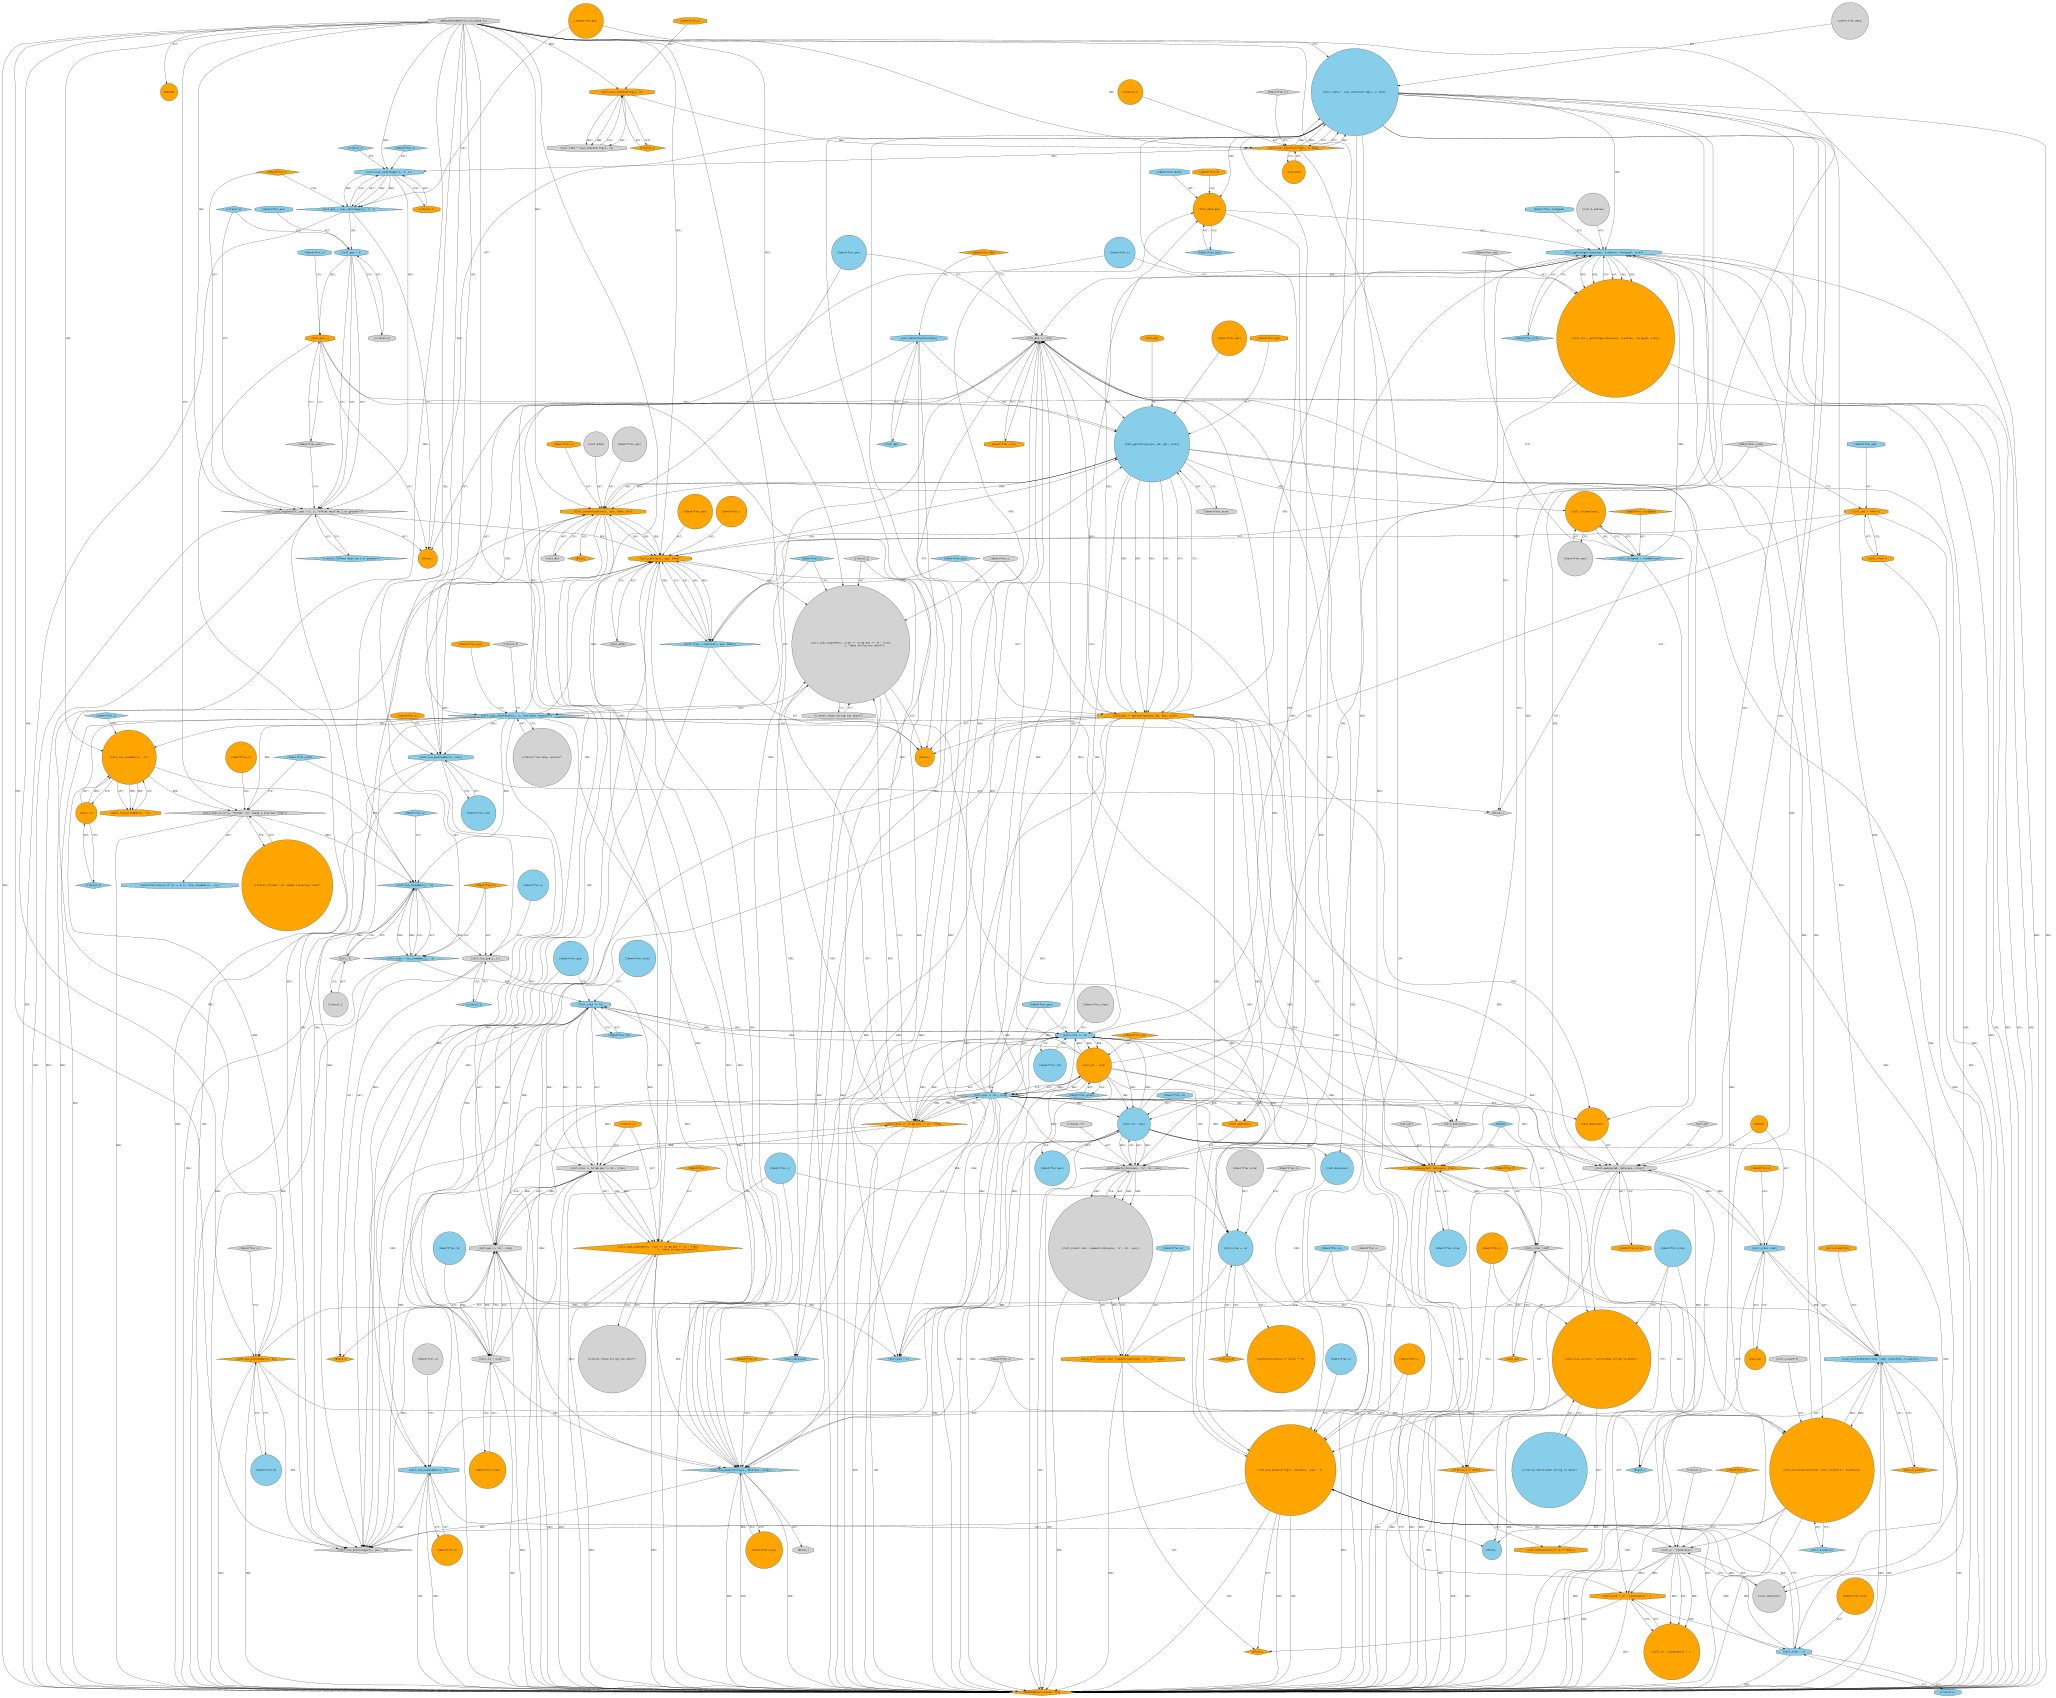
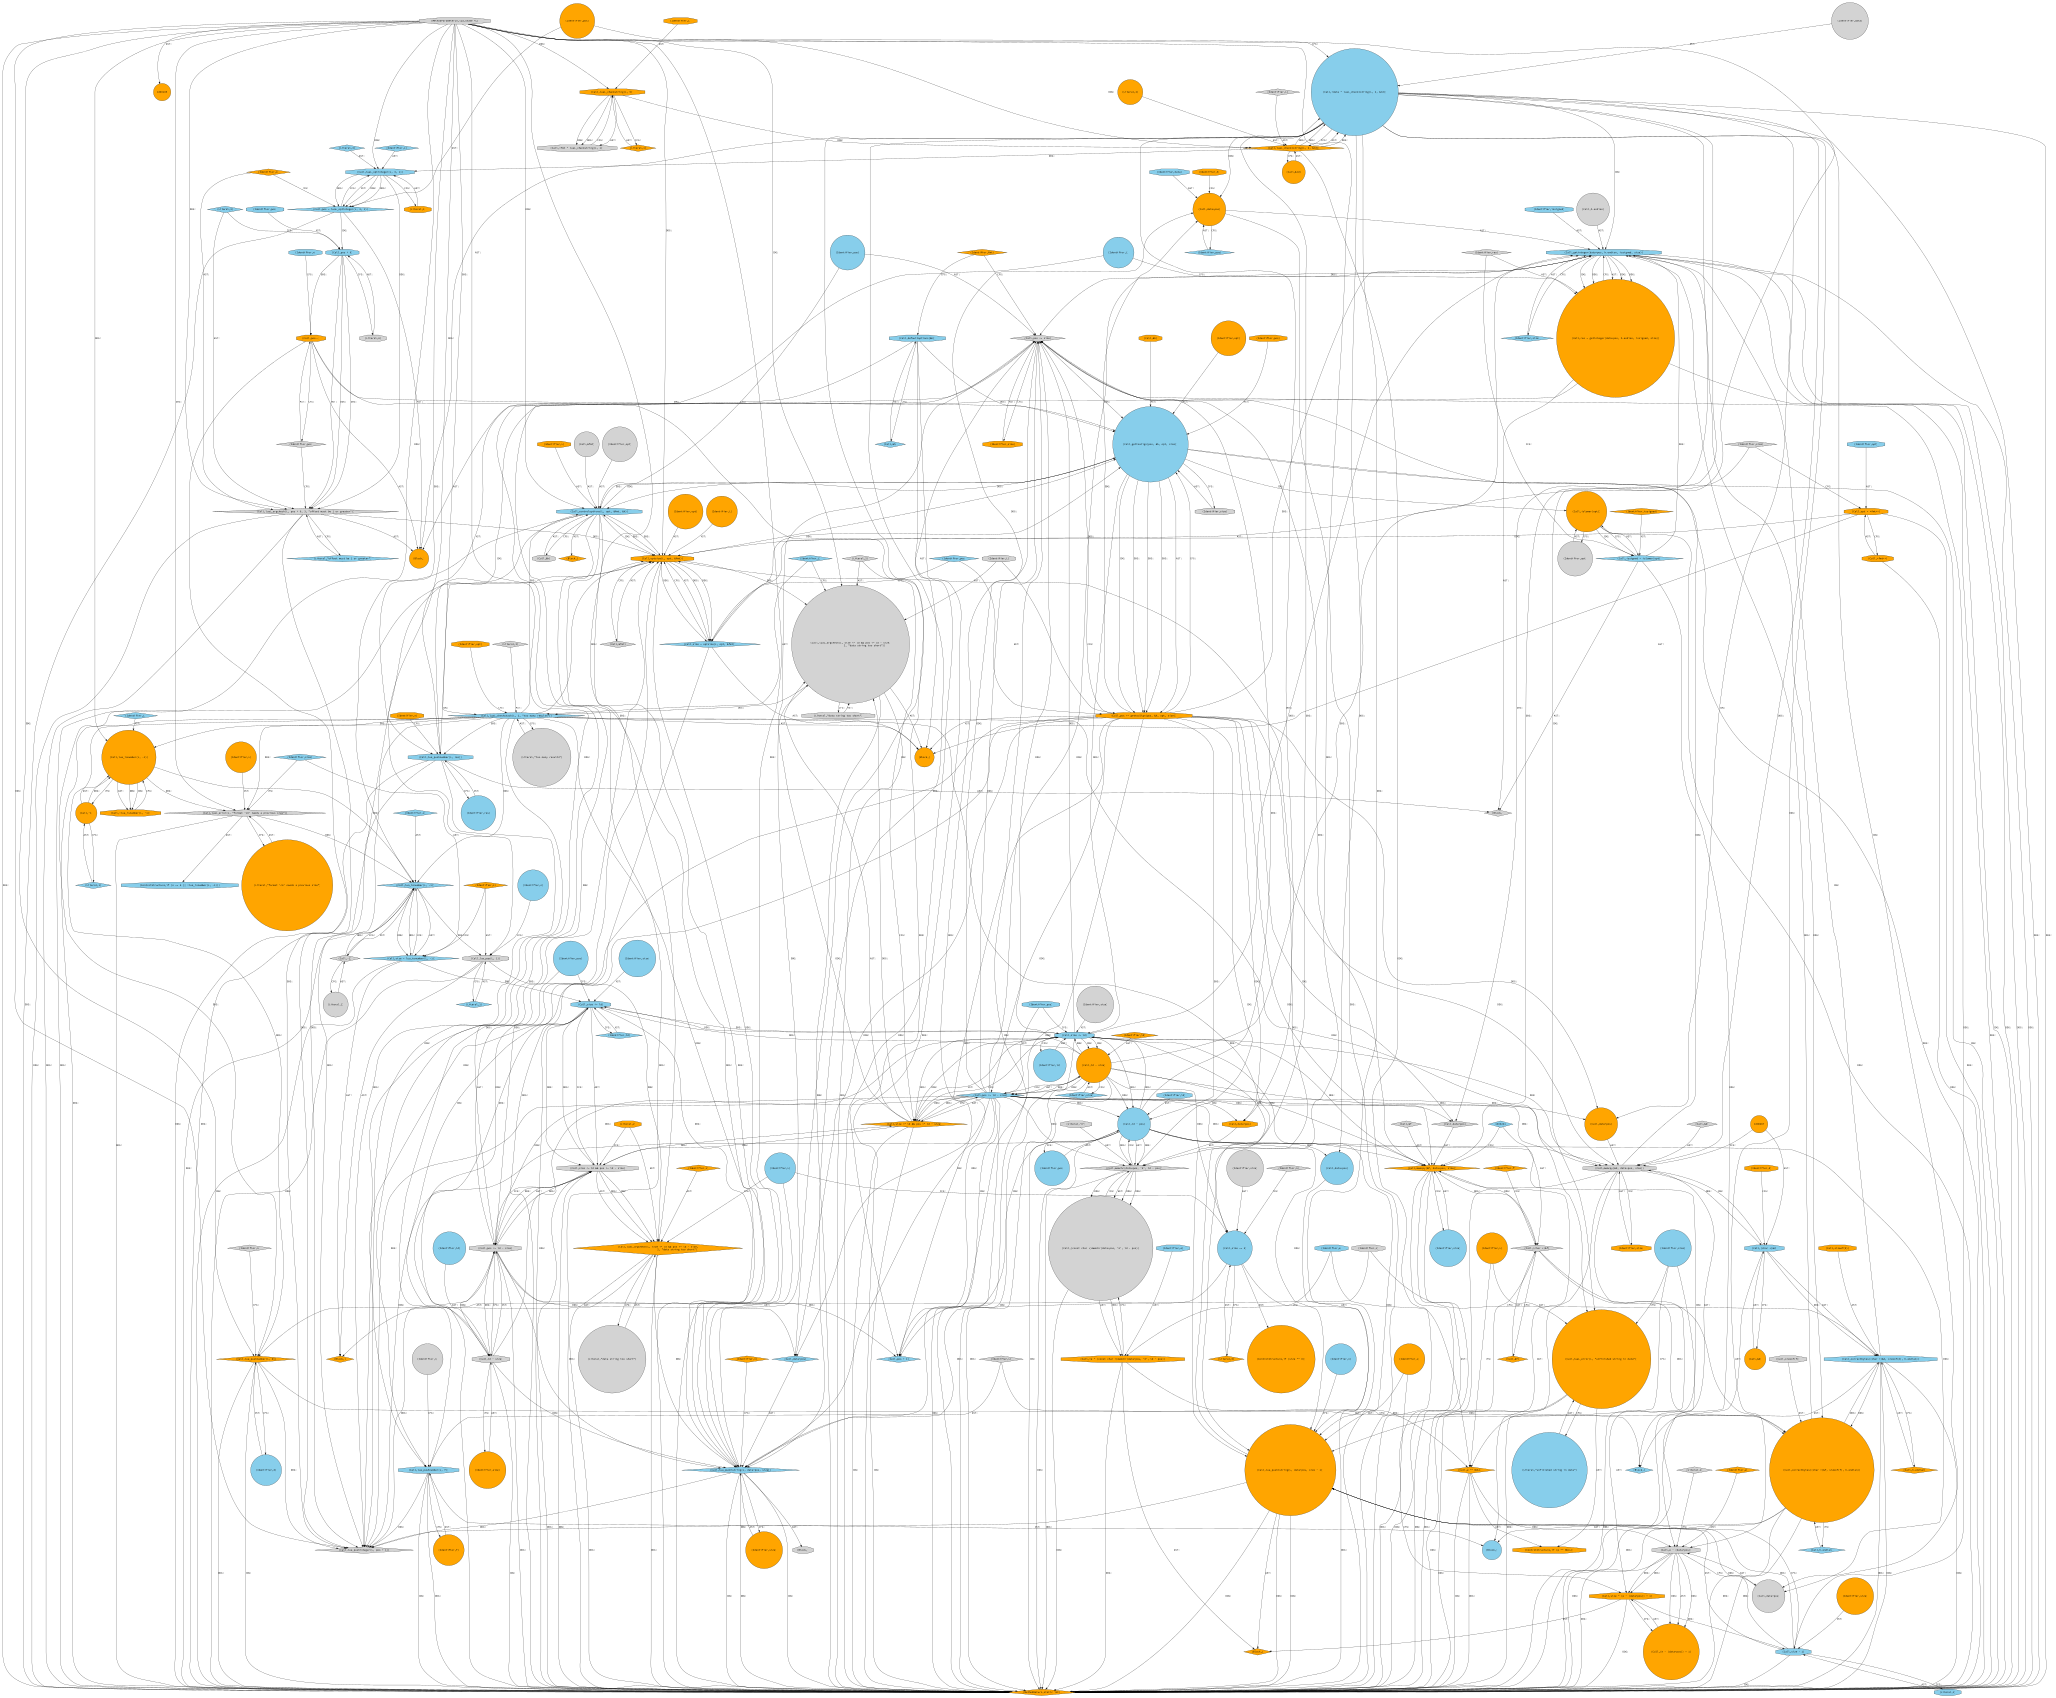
(603, 512) -> (599, 512)
(1466, 1470) -> (1470, 1470)
